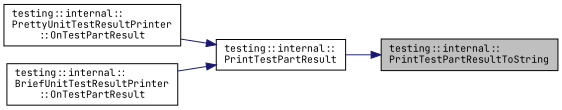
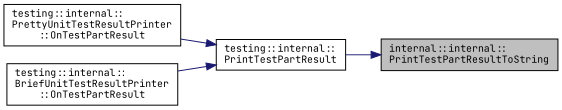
(470, 55) -> (470, 55)
